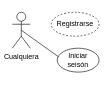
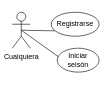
(75, 24) -> (75, 24)
none -> (42, 31)
